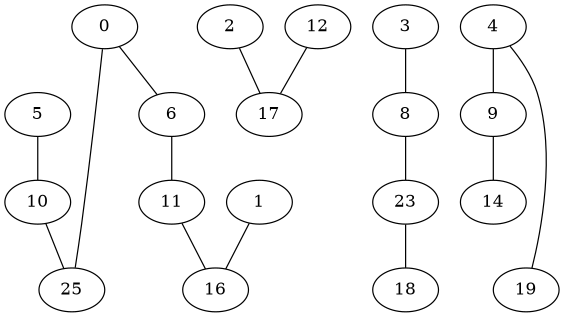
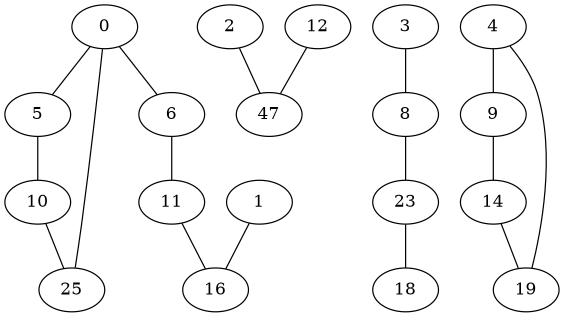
none -> (71, 71)
(269, 114) -> (269, 114)
none -> (510, 246)
